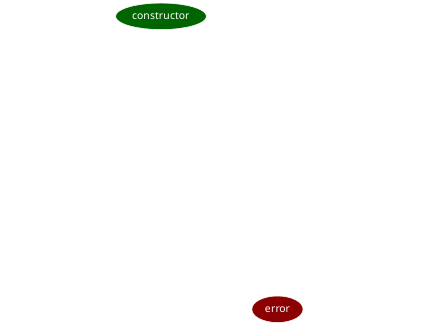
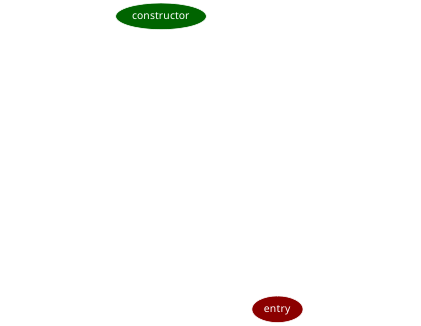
(277, 309) -> (277, 309)
